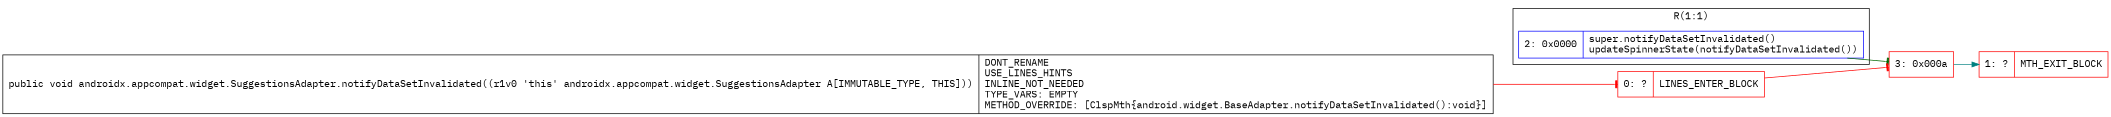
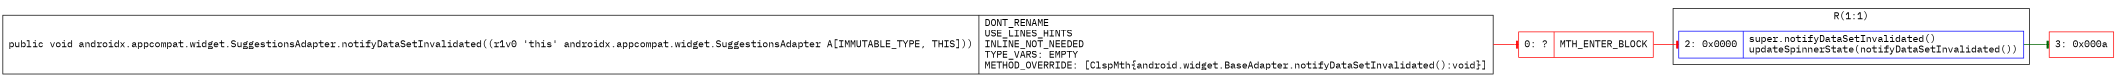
(2044, 64) -> none
(1825, 73) -> (1664, 45)
(1709, 84) -> (1604, 44)
